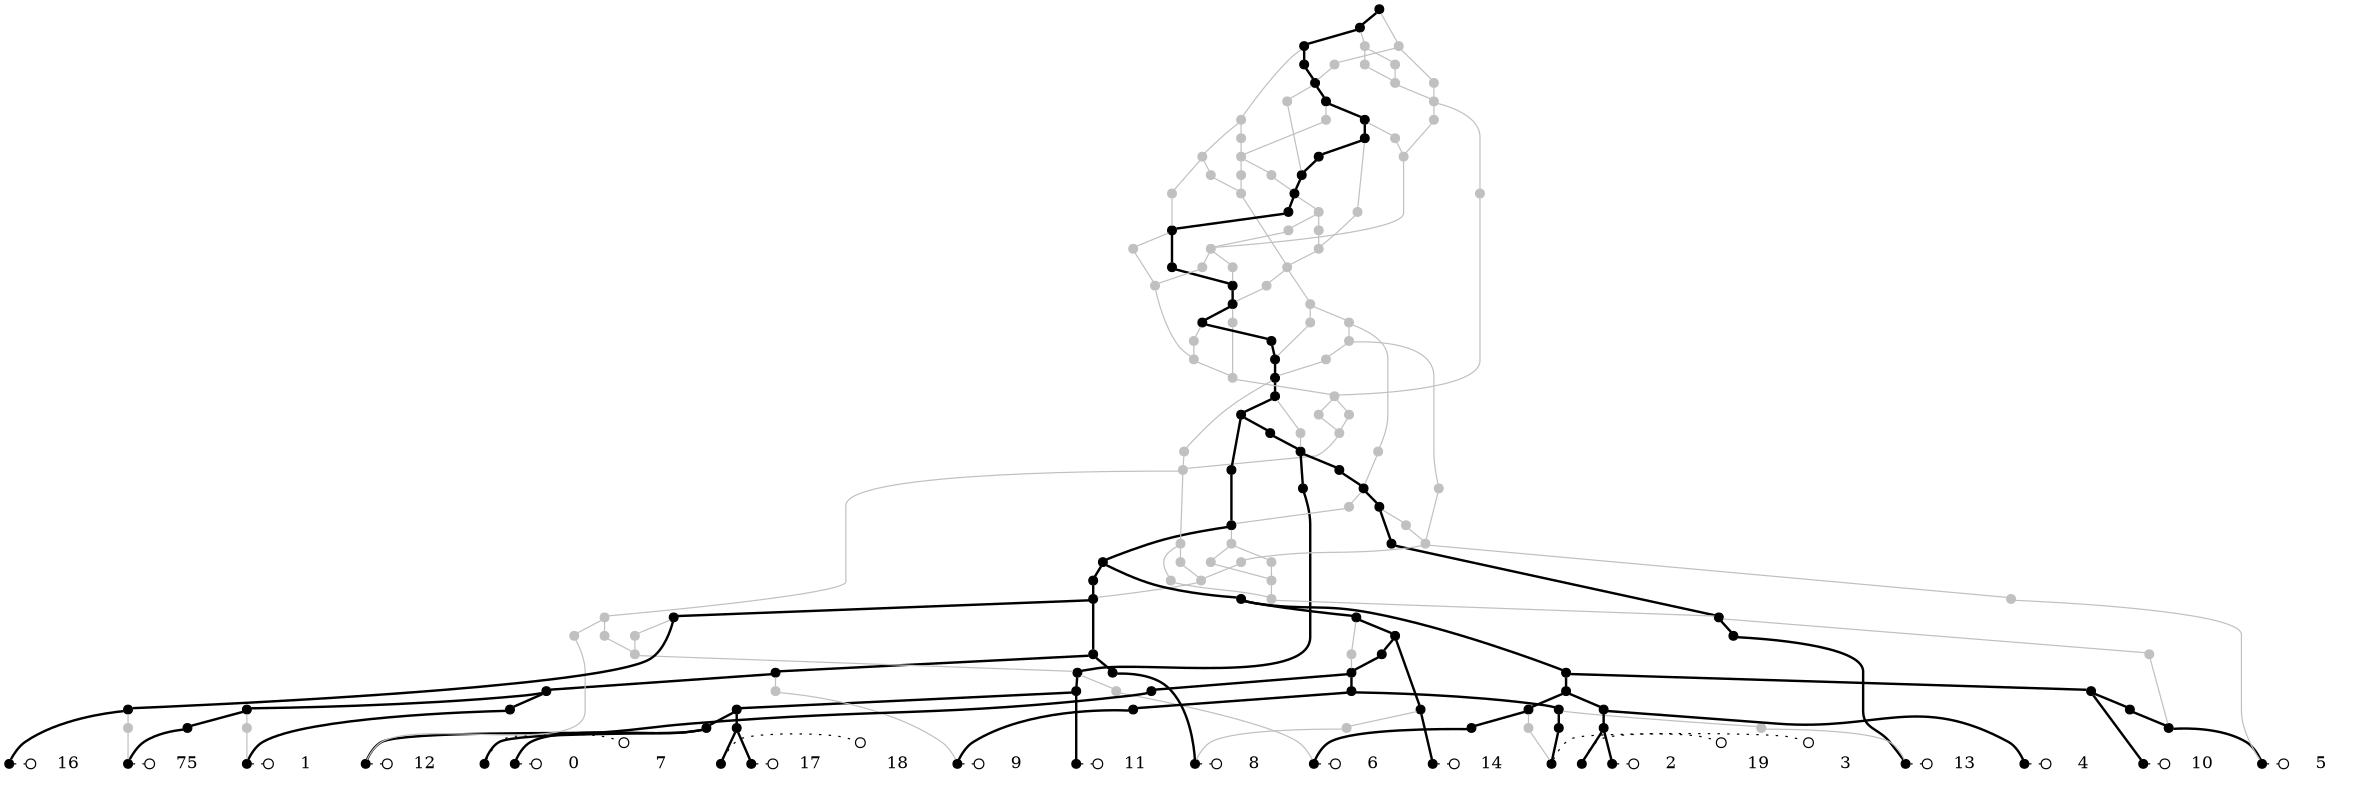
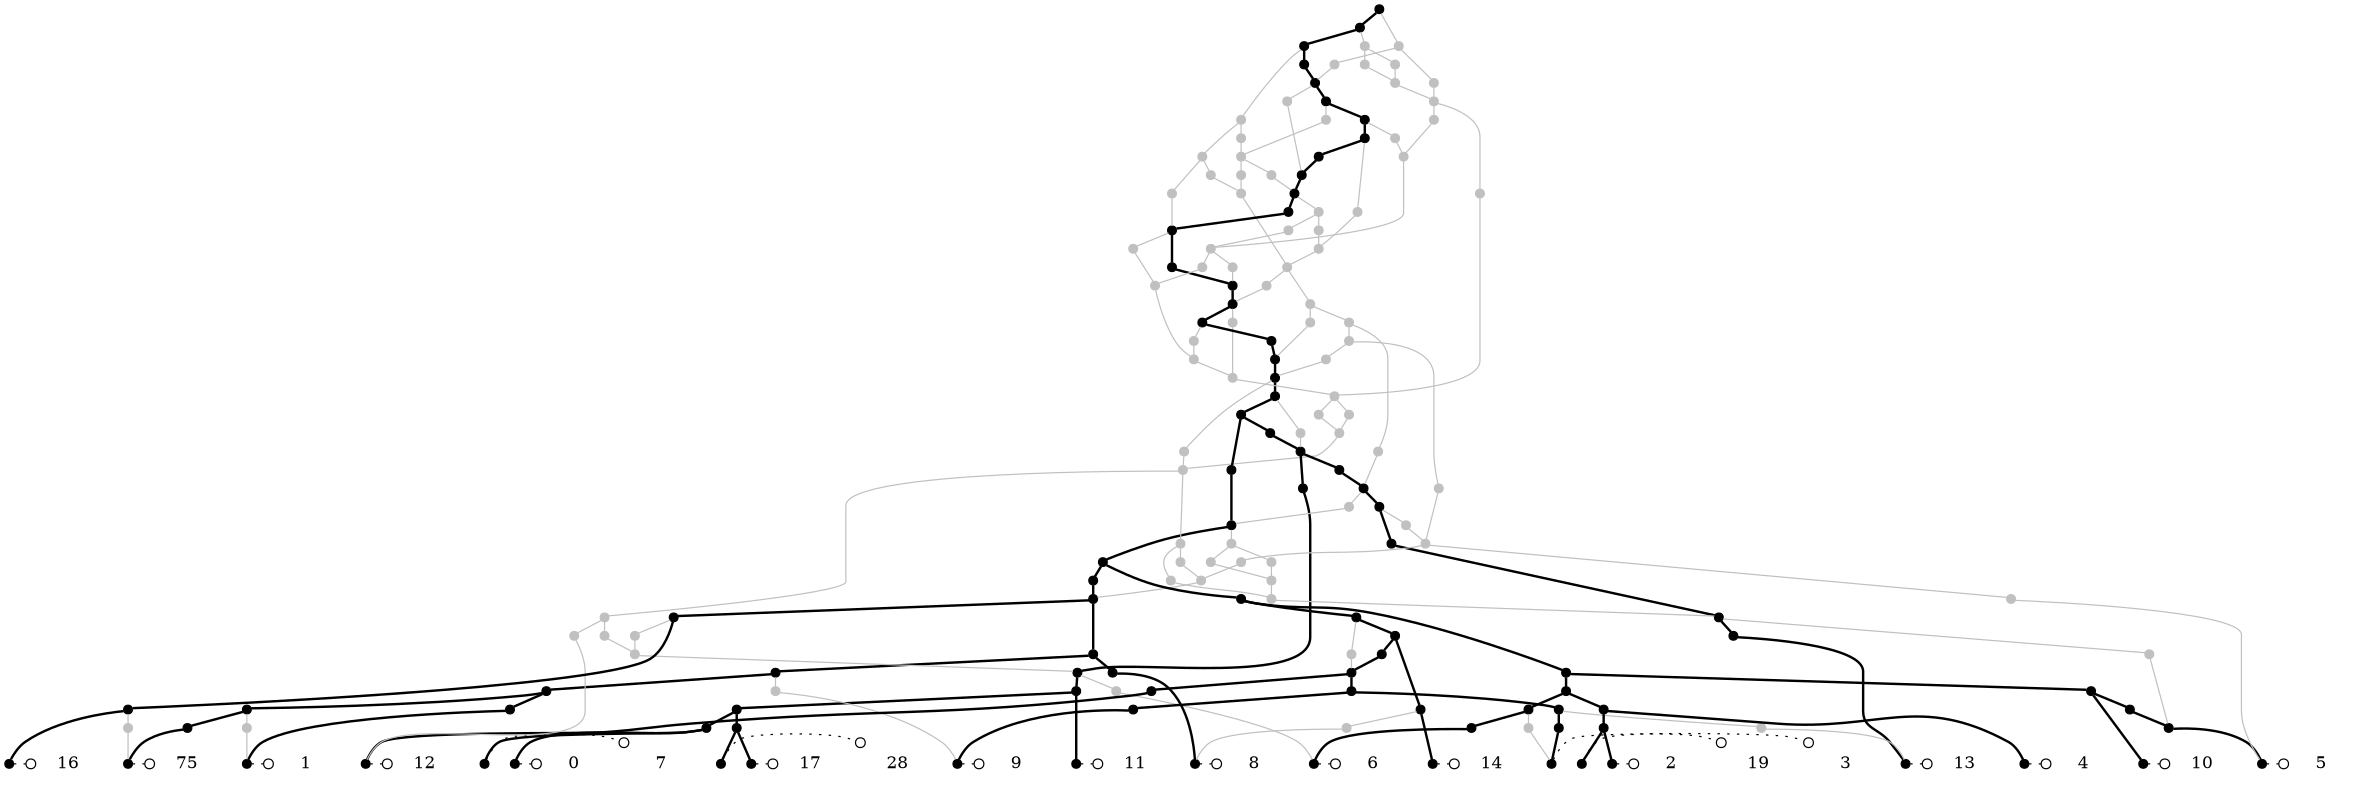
(898, 764) -> (898, 764)
